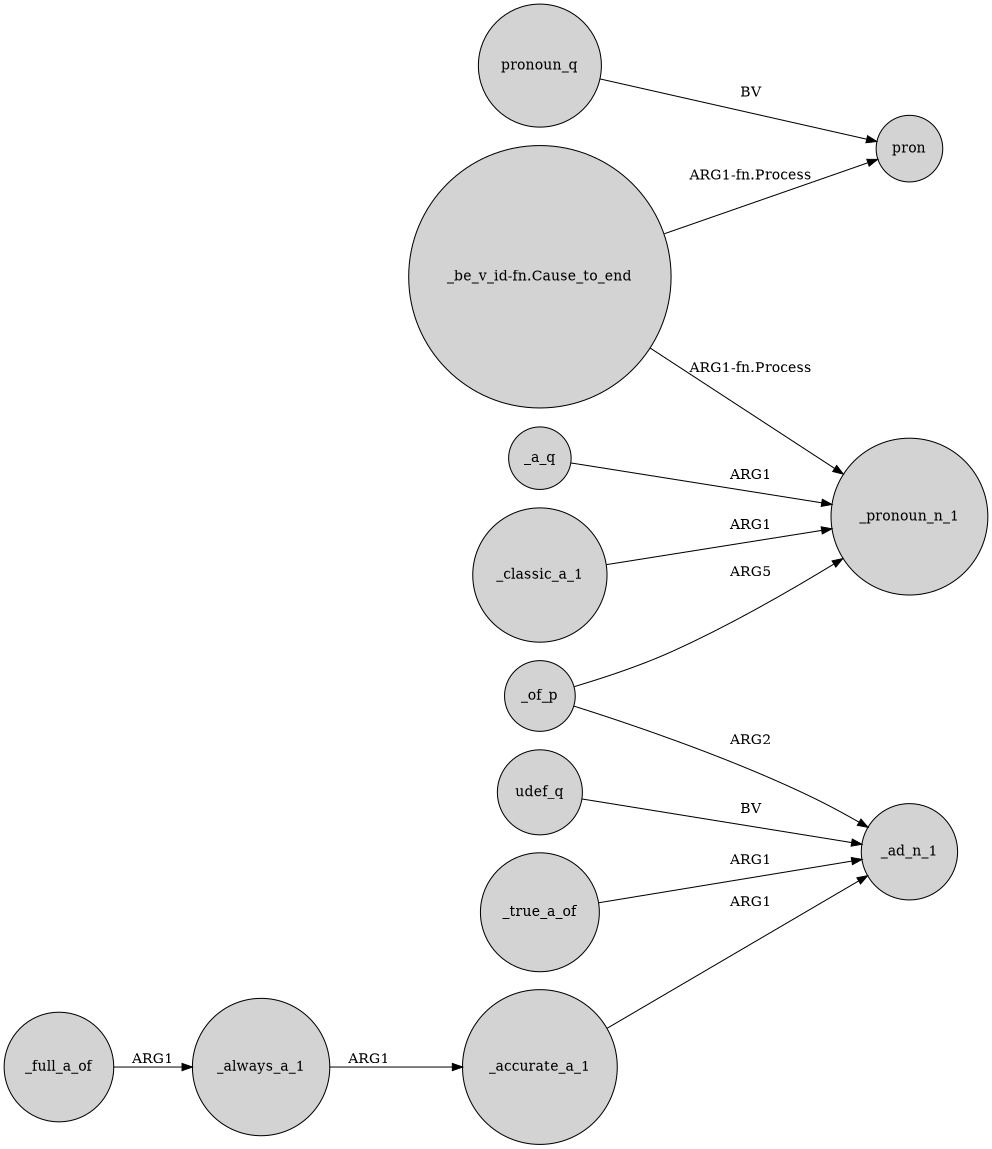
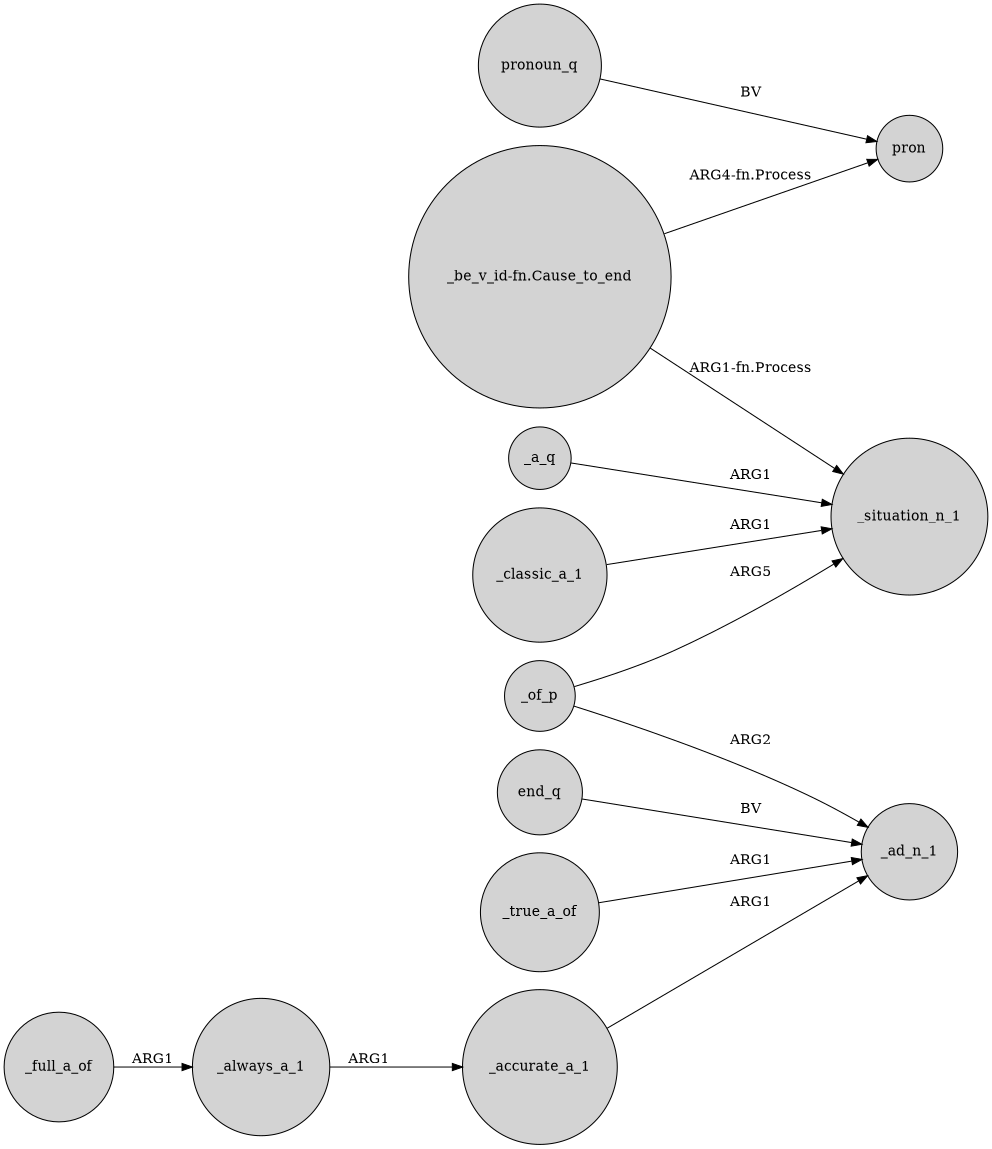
(751, 176) -> (751, 176)
(909, 517) -> (909, 517)
(540, 792) -> (540, 792)
